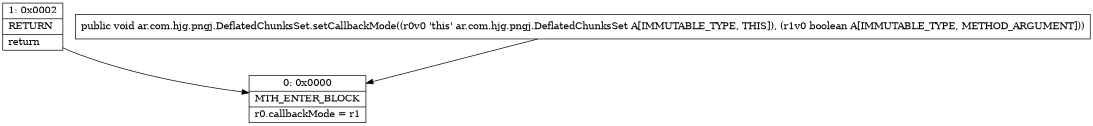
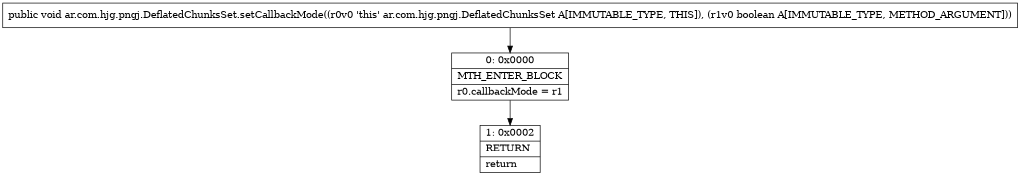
(151, 76) -> (510, 109)
